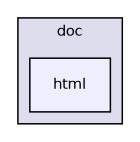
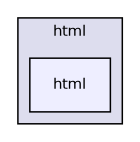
(70, 32) -> (70, 32)
